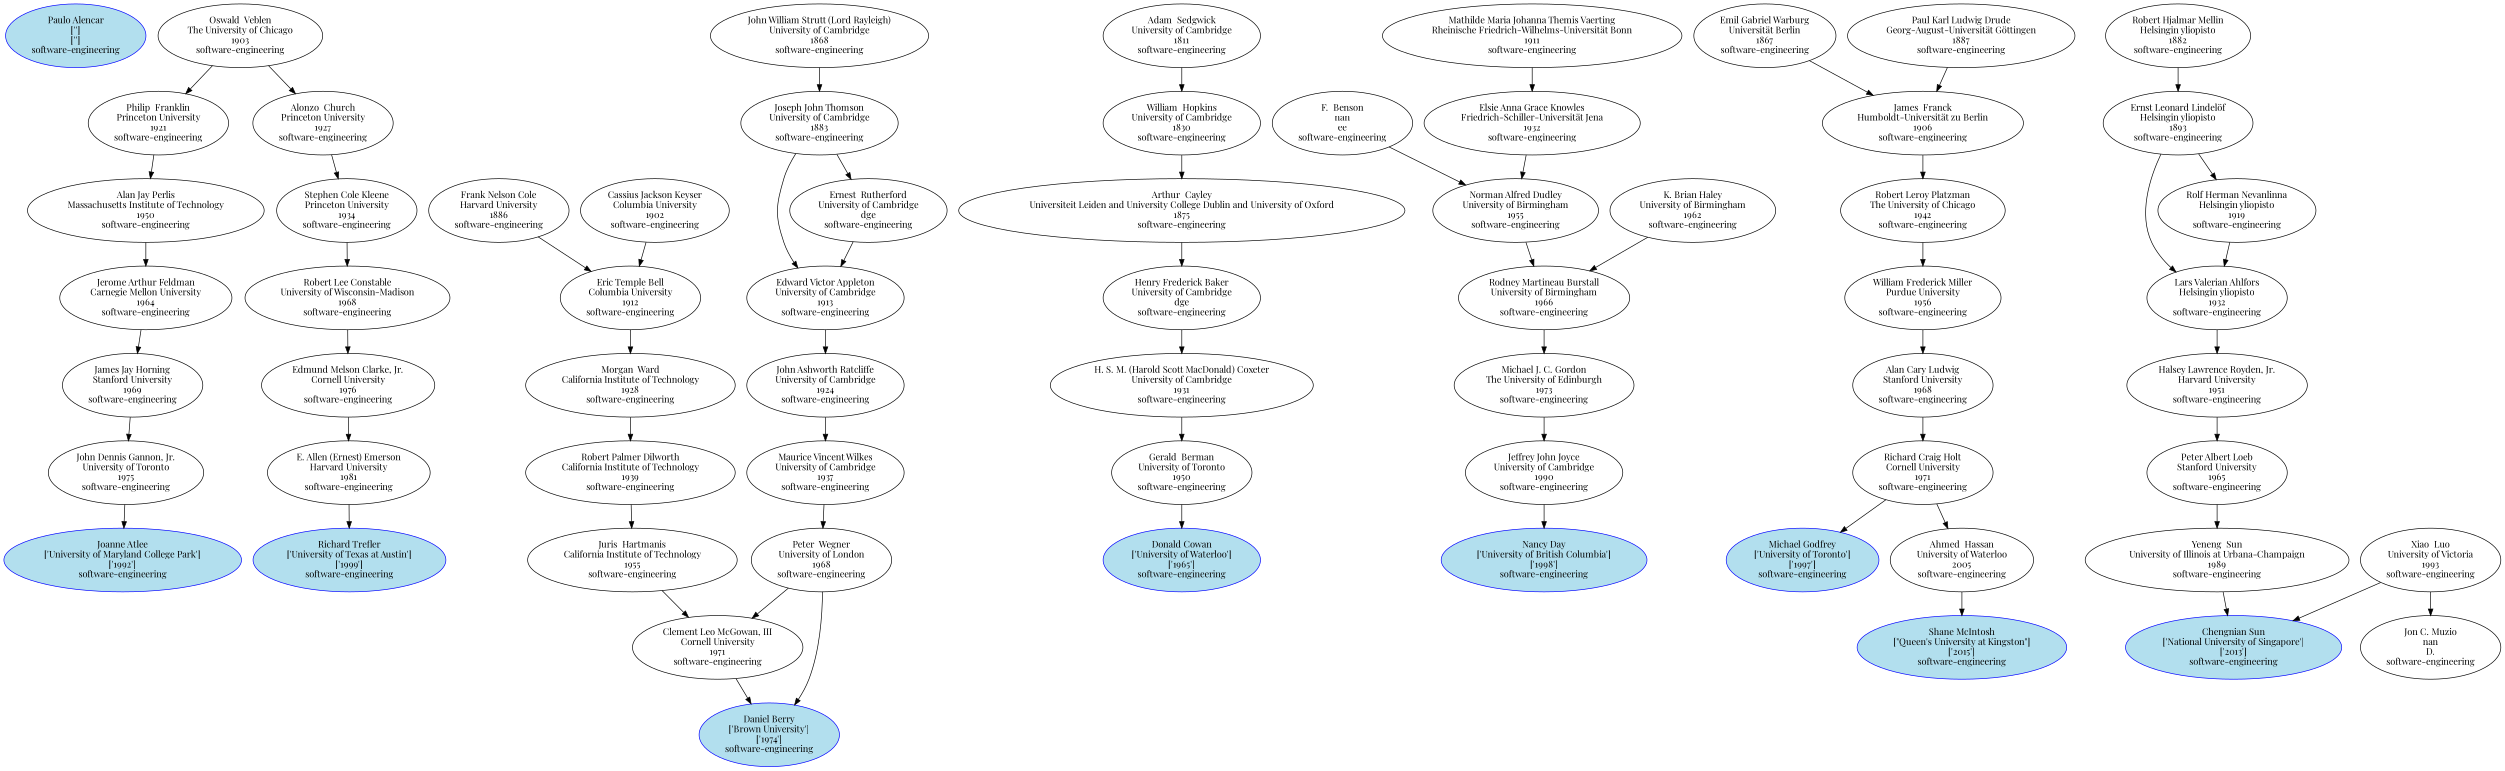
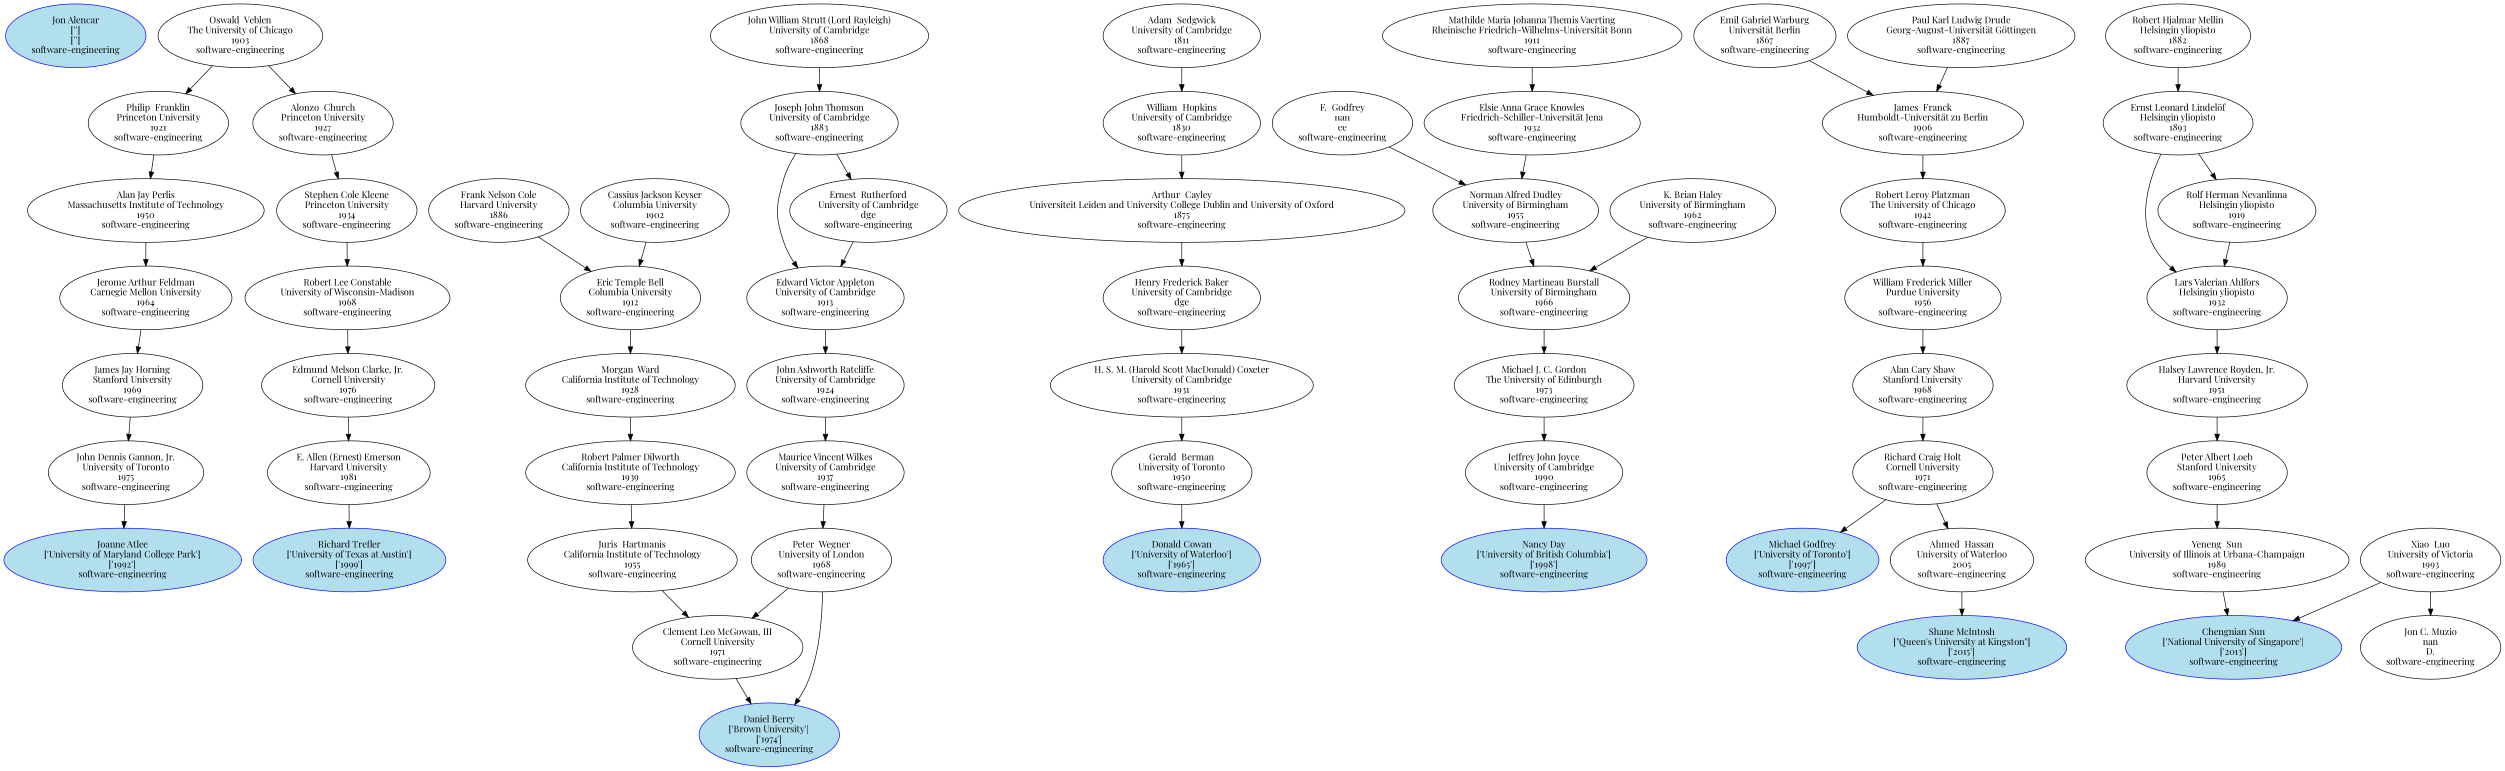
(76, 36) -> (76, 36)
(1342, 123) -> (1342, 123)
(1923, 385) -> (1923, 385)
